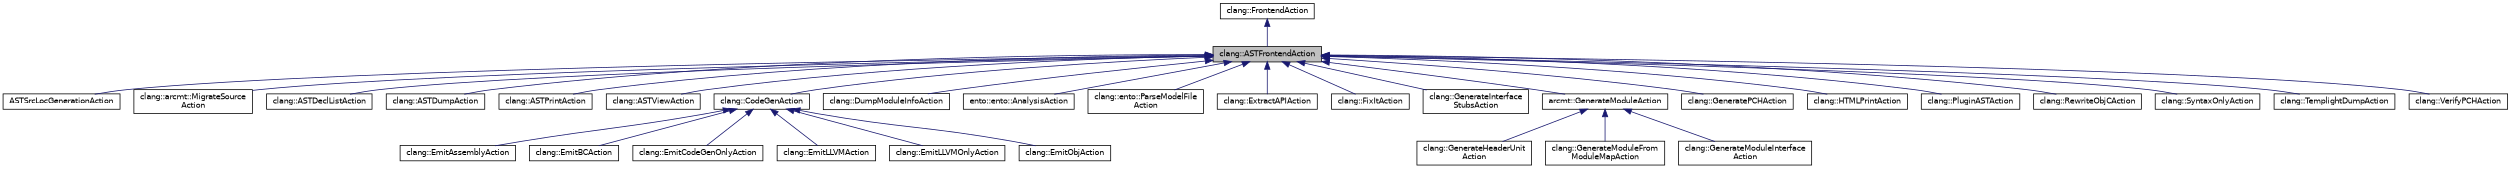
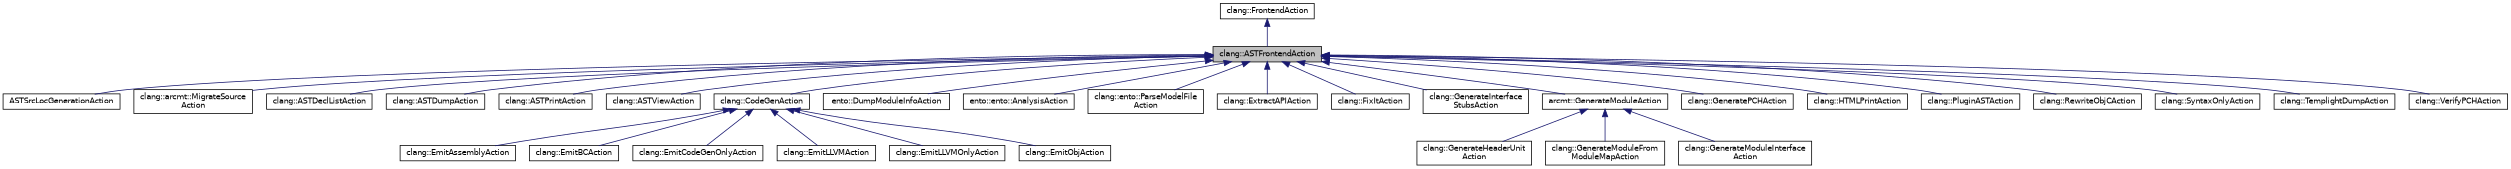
(886, 102) -> (886, 102)
